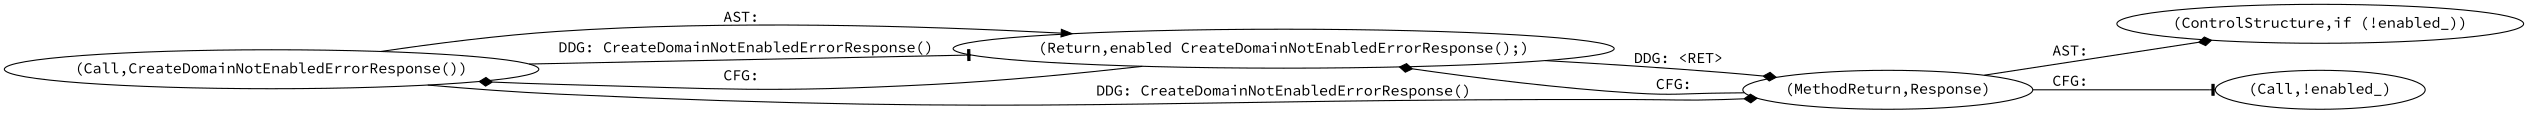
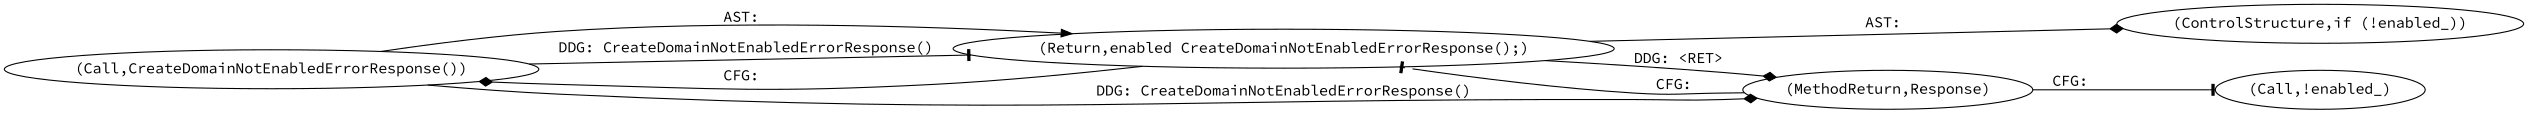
(2091, 59) -> (1850, 35)
(1578, 89) -> (1578, 89)
